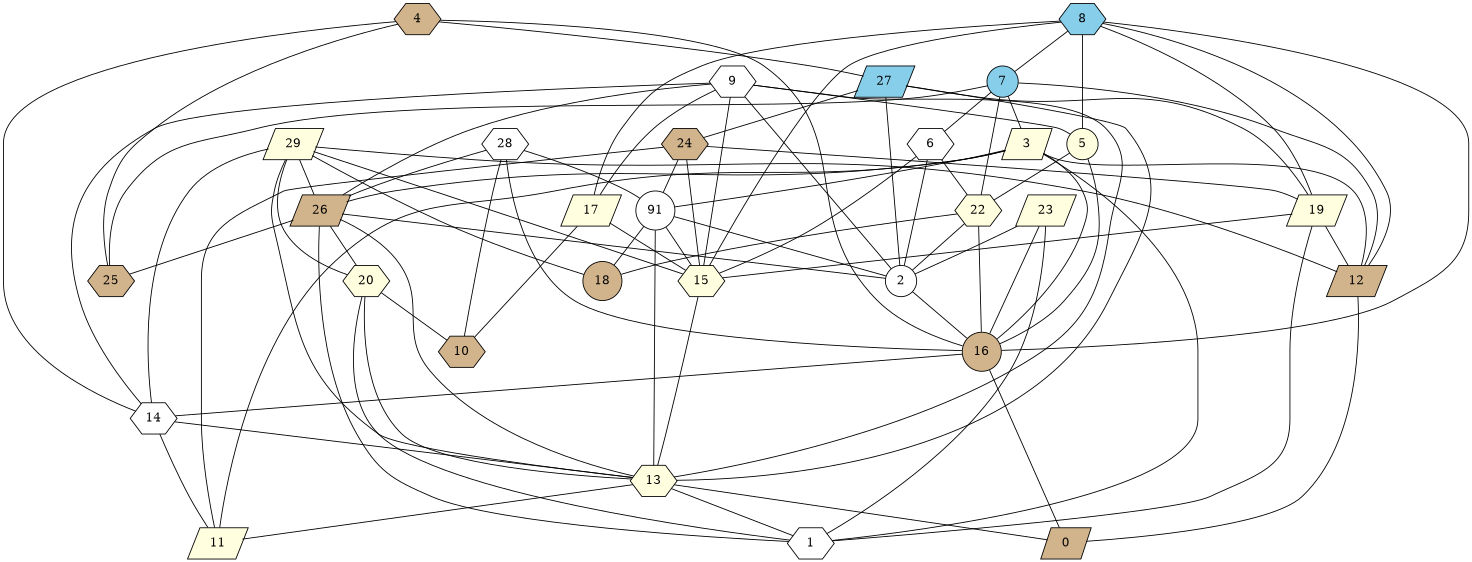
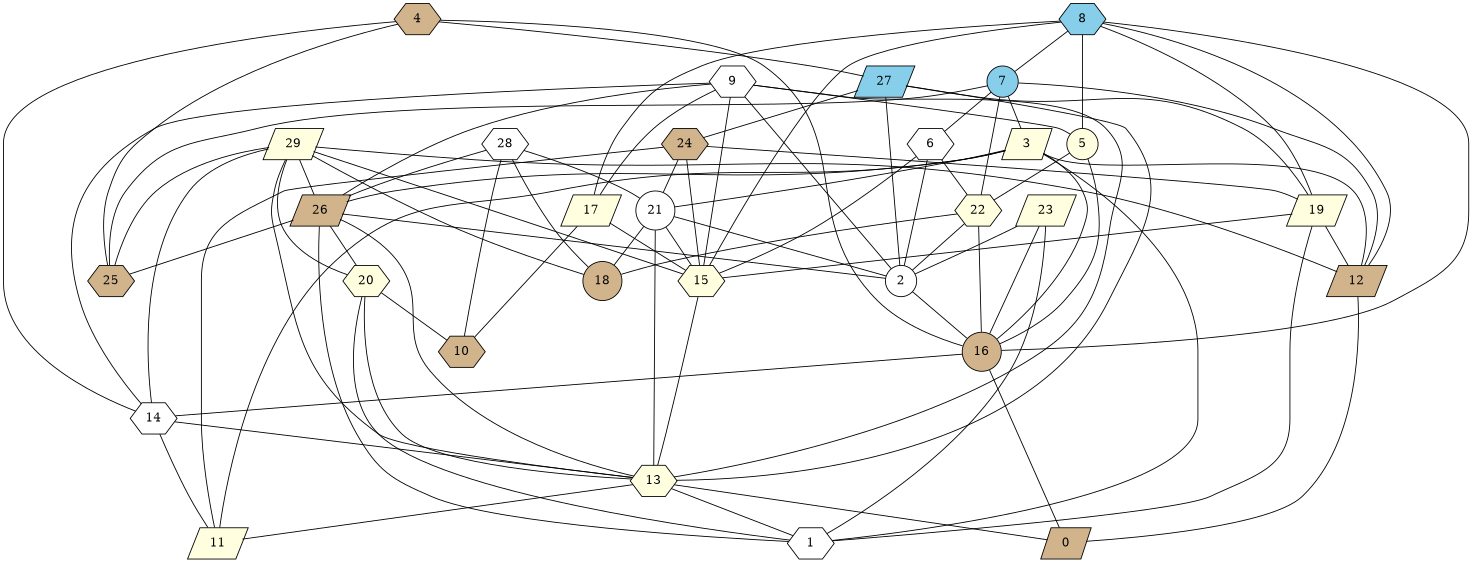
none -> (171, 180)
(655, 211) -> (655, 211)
(672, 328) -> (545, 217)
